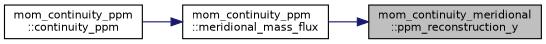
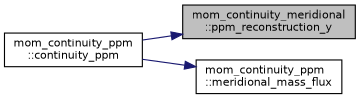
(343, 22) -> (157, 38)
